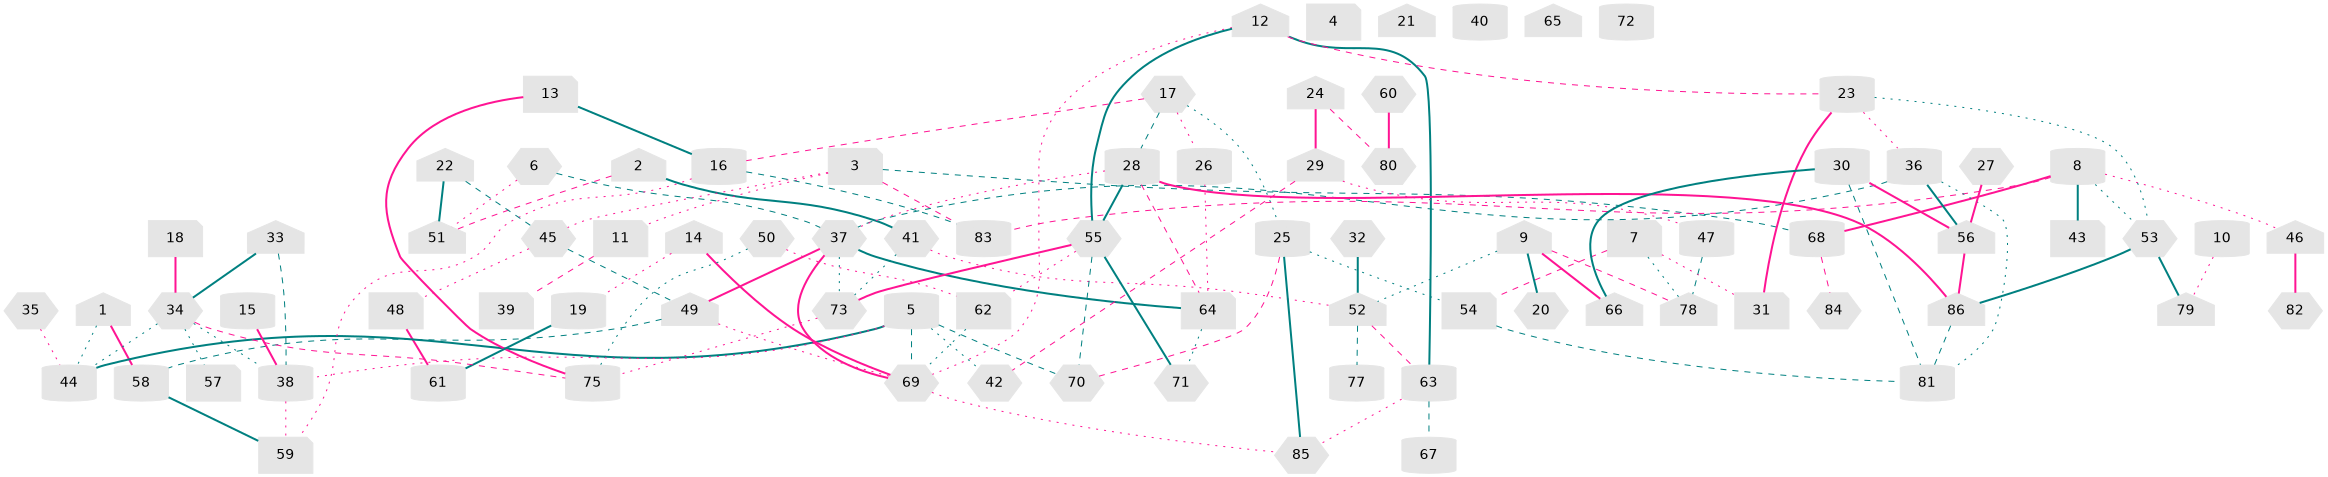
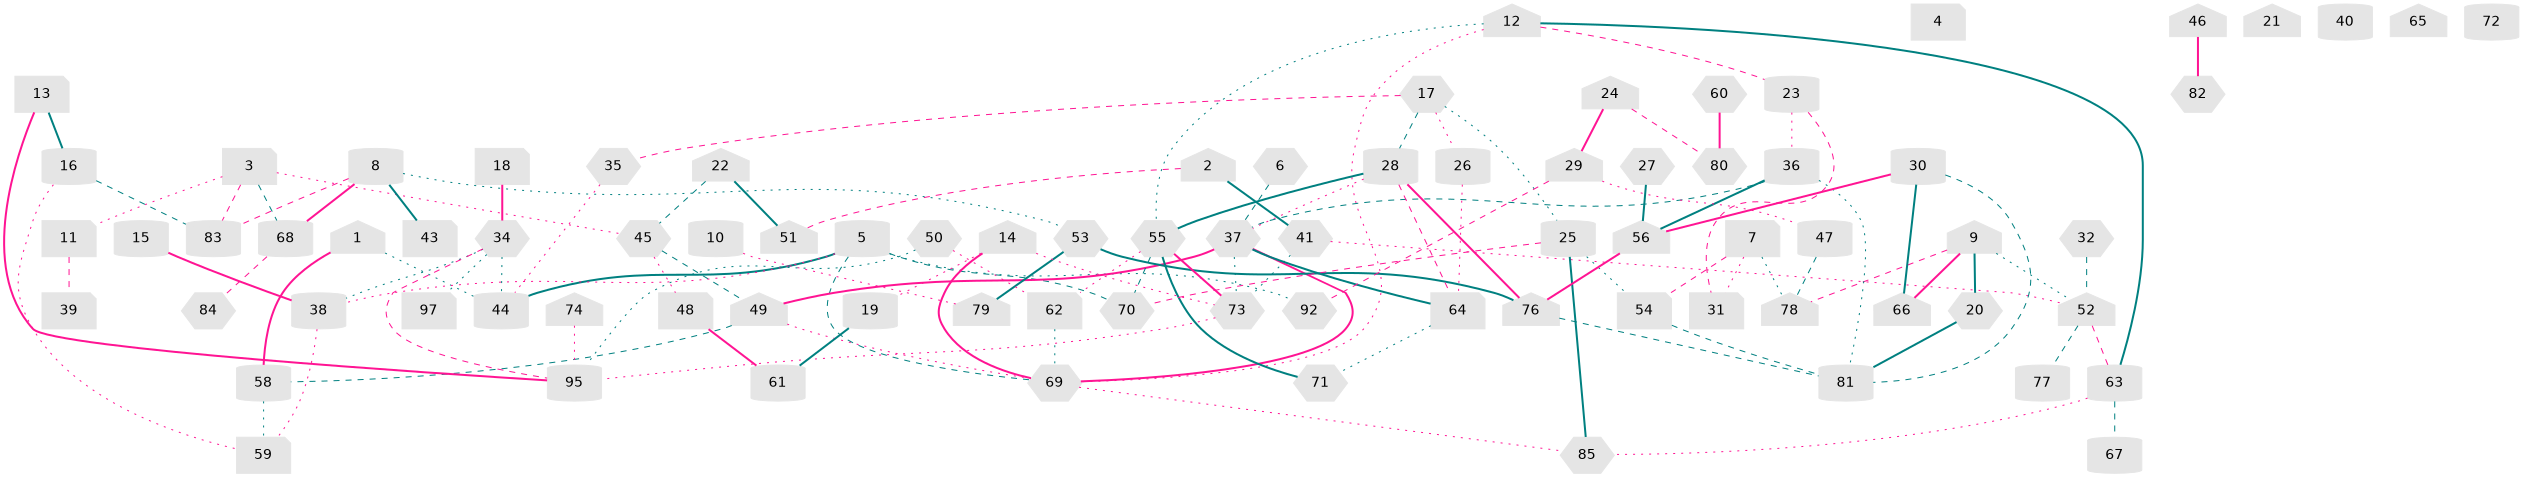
(1117, 92) -> (1279, 68)
(2037, 120) -> none
(945, 129) -> (1017, 112)
(1787, 193) -> (1754, 202)
(2192, 198) -> none
(485, 204) -> none
(1975, 208) -> (1644, 210)
(276, 239) -> none
(1358, 278) -> (2087, 275)
none -> (1125, 282)
none -> (574, 311)
(1956, 311) -> (1531, 311)
none -> (1915, 345)
(214, 383) -> (429, 311)
(593, 383) -> (574, 383)
(995, 383) -> (1310, 311)
(213, 419) -> (264, 419)
